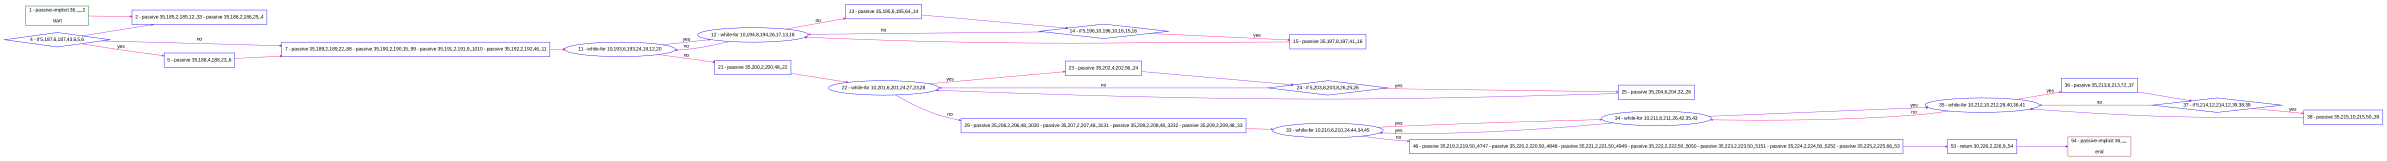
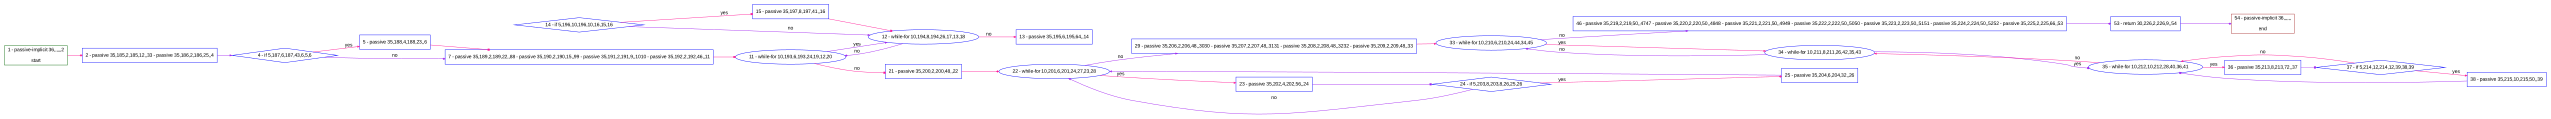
(994, 21) -> none
(117, 30) -> (224, 55)
(1399, 131) -> (1562, 50)
